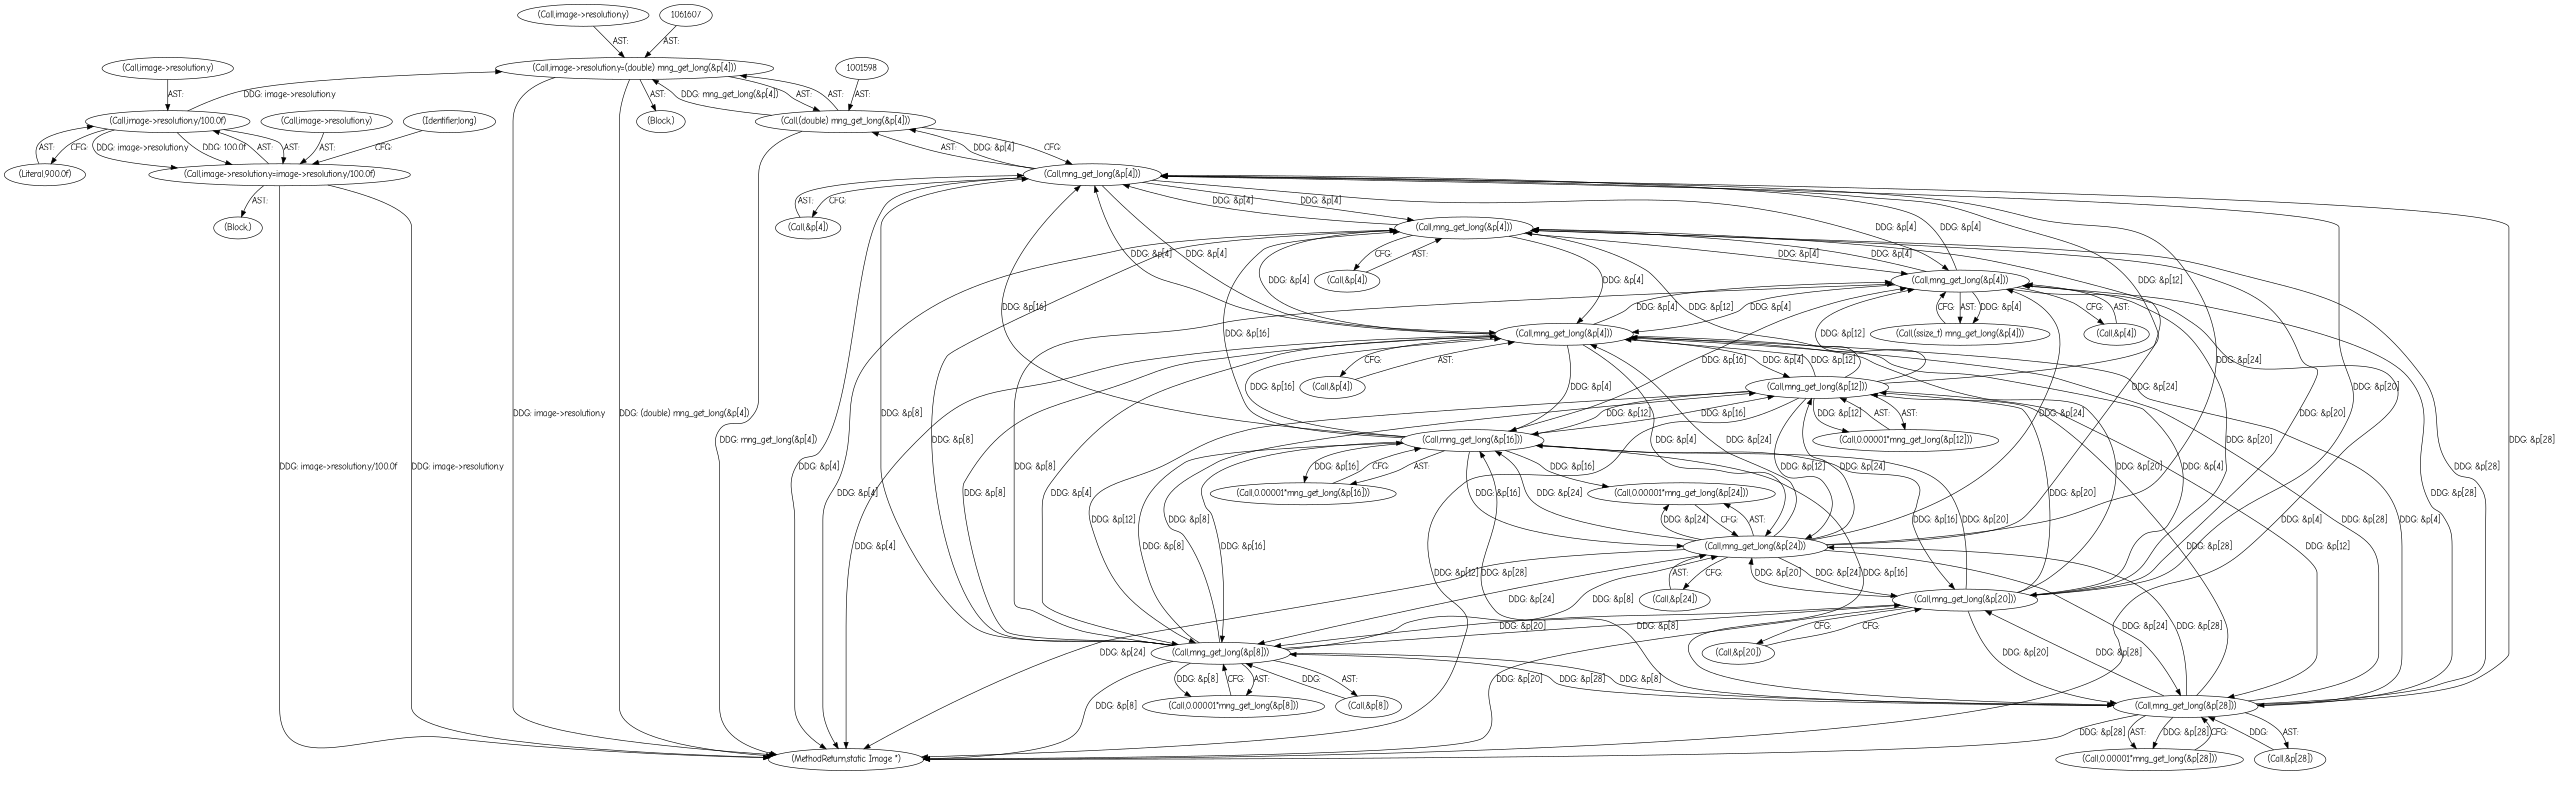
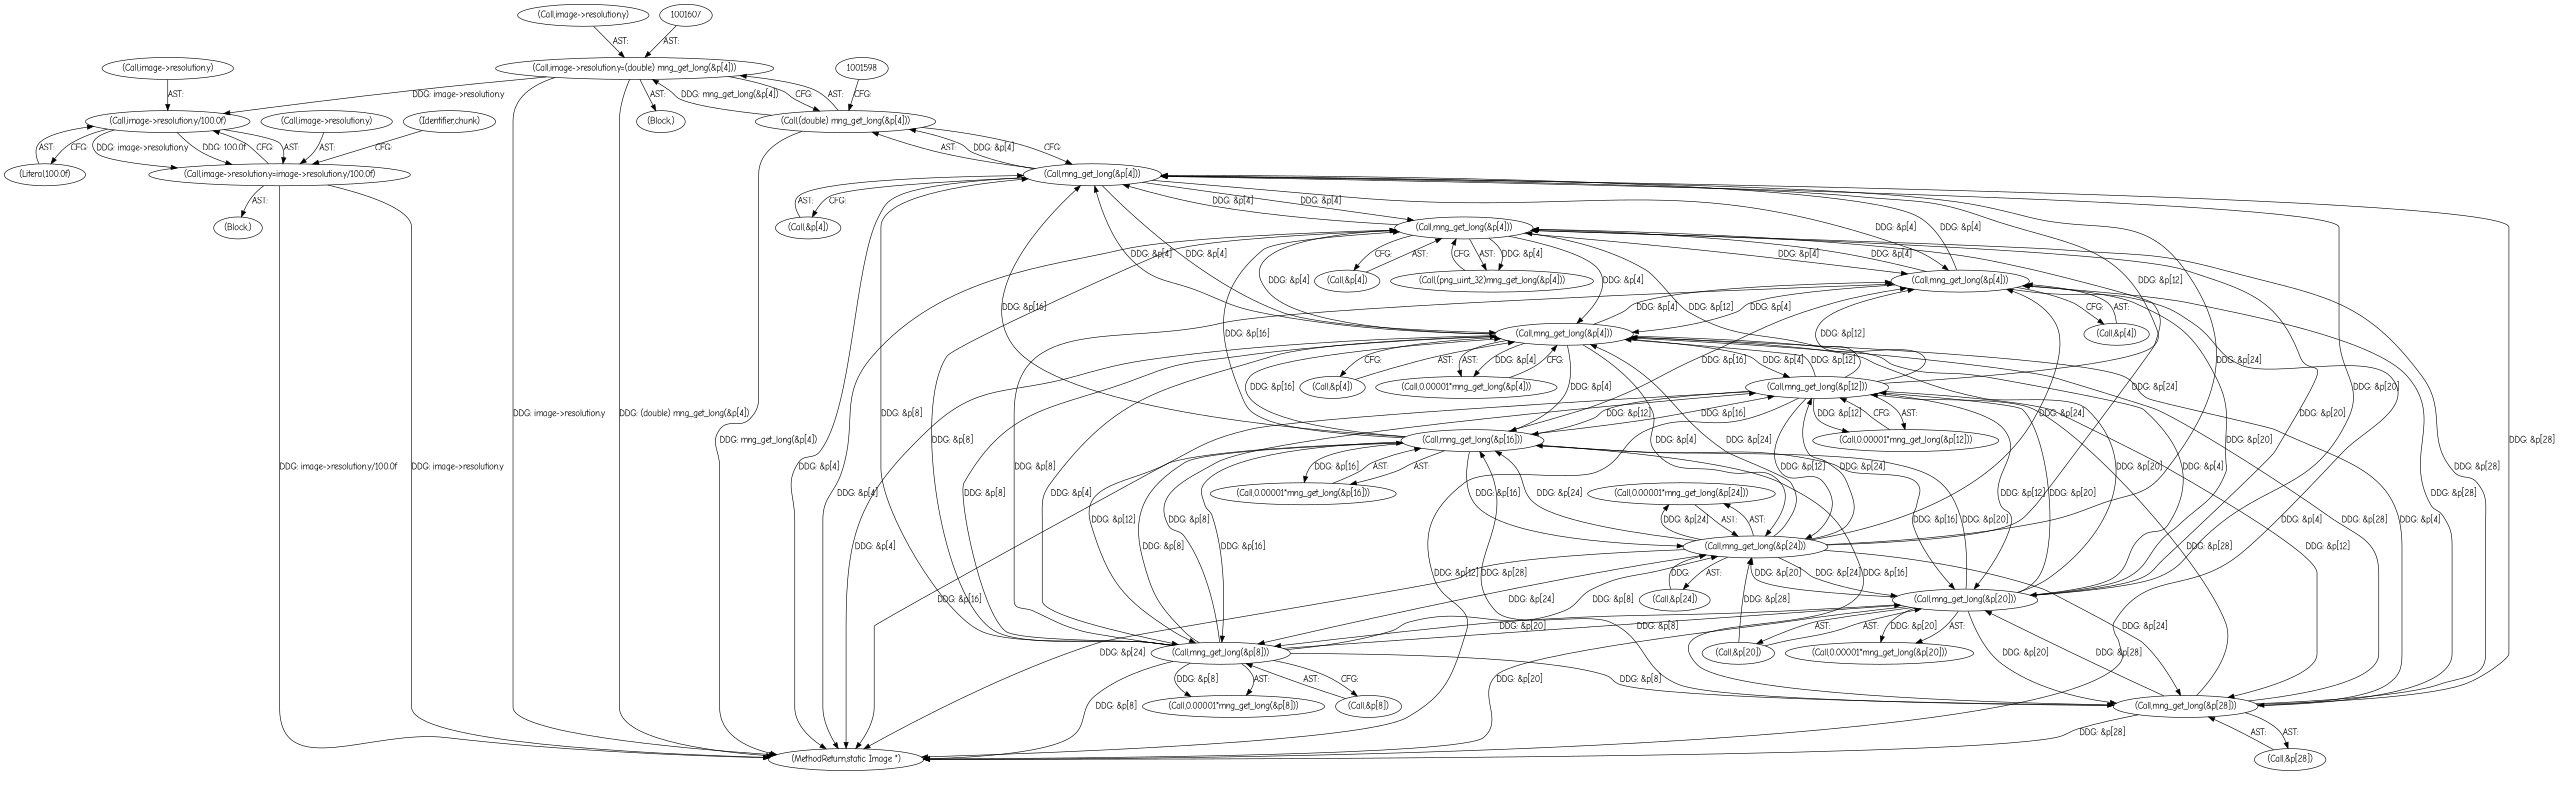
(686, 15) -> (686, 15)
(339, 79) -> (388, 93)
(805, 95) -> (805, 95)
(864, 95) -> (864, 95)
(449, 122) -> (449, 122)
(266, 148) -> (266, 148)
(45, 175) -> (45, 175)
none -> (1492, 281)
(1960, 334) -> none
none -> (1466, 387)
(1883, 414) -> (1883, 414)
none -> (2009, 440)
(1382, 467) -> (1382, 467)
(1550, 472) -> (1071, 516)
(1731, 520) -> (1731, 520)
(2051, 559) -> (1742, 603)
(1682, 574) -> (1682, 574)
(1715, 574) -> (1715, 574)
(1824, 627) -> (1824, 627)
(1872, 627) -> (1872, 627)
none -> (1879, 653)
(1313, 680) -> (1313, 680)
(1351, 680) -> (1351, 680)
(1228, 683) -> none
(1682, 696) -> none
(2260, 733) -> (2260, 733)
(2150, 760) -> none
